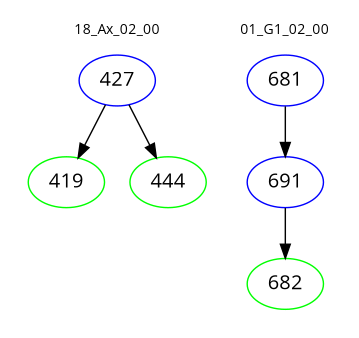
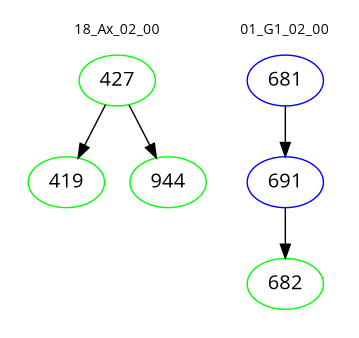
(117, 81) -> (117, 81)
(168, 182) -> (168, 182)
